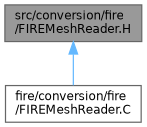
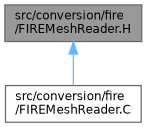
(73, 104) -> (73, 104)
